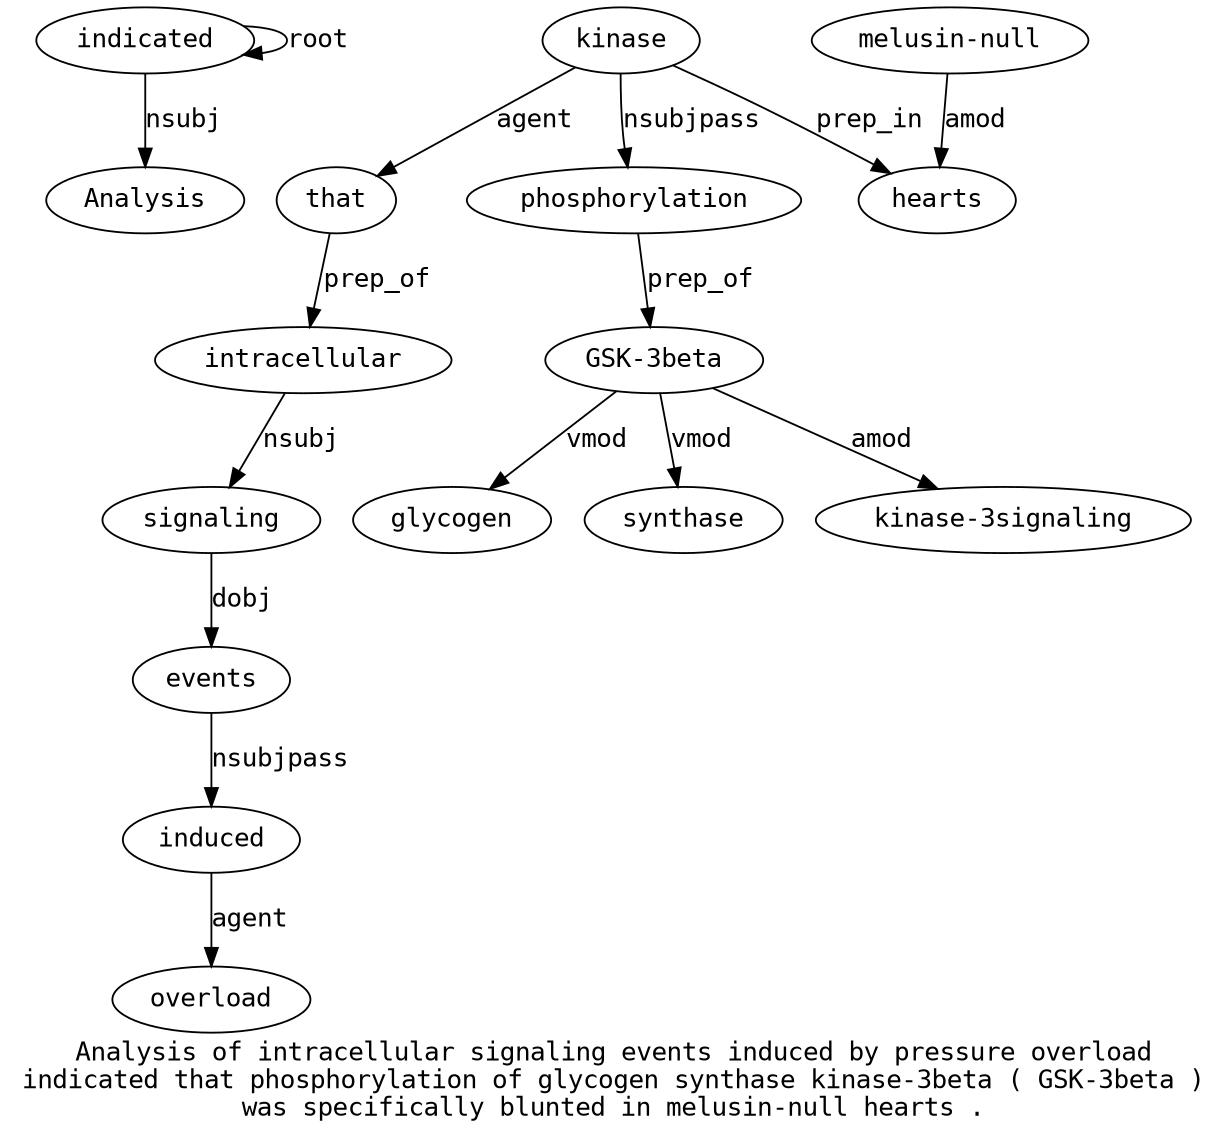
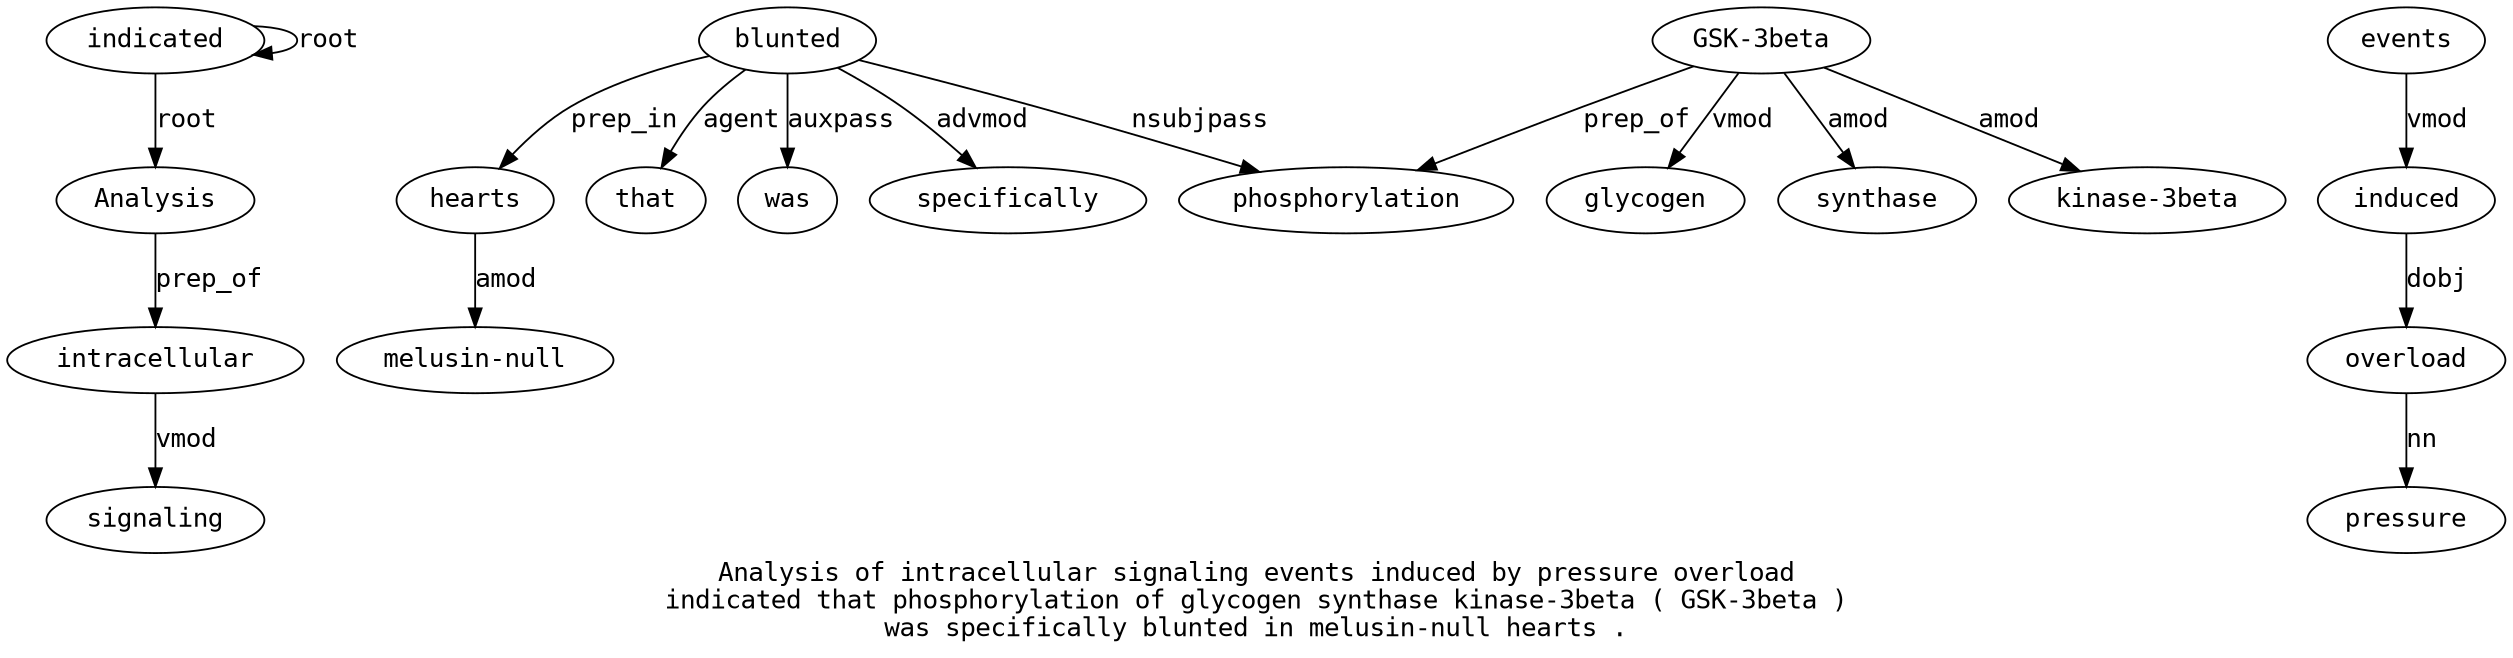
(621, 40) -> (788, 40)
(944, 111) -> (475, 271)
(184, 120) -> (187, 120)
none -> (788, 200)
none -> (1008, 200)
(322, 271) -> (155, 271)
(643, 271) -> (1564, 114)
(301, 440) -> (187, 440)
(702, 440) -> (1859, 120)
(1003, 520) -> (2147, 200)
none -> (2406, 520)
(211, 591) -> none
(280, 760) -> (2438, 120)
(250, 920) -> (2438, 280)
